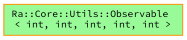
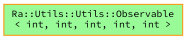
(93, 20) -> (93, 20)
